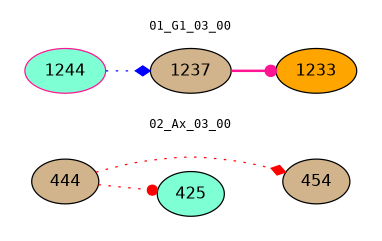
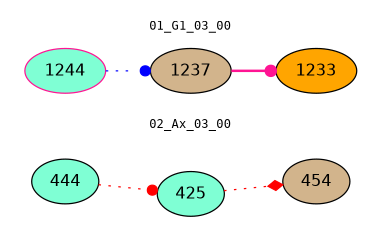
(120, 71) -> (120, 71)
(183, 157) -> (246, 188)
(65, 181) -> (65, 181)
